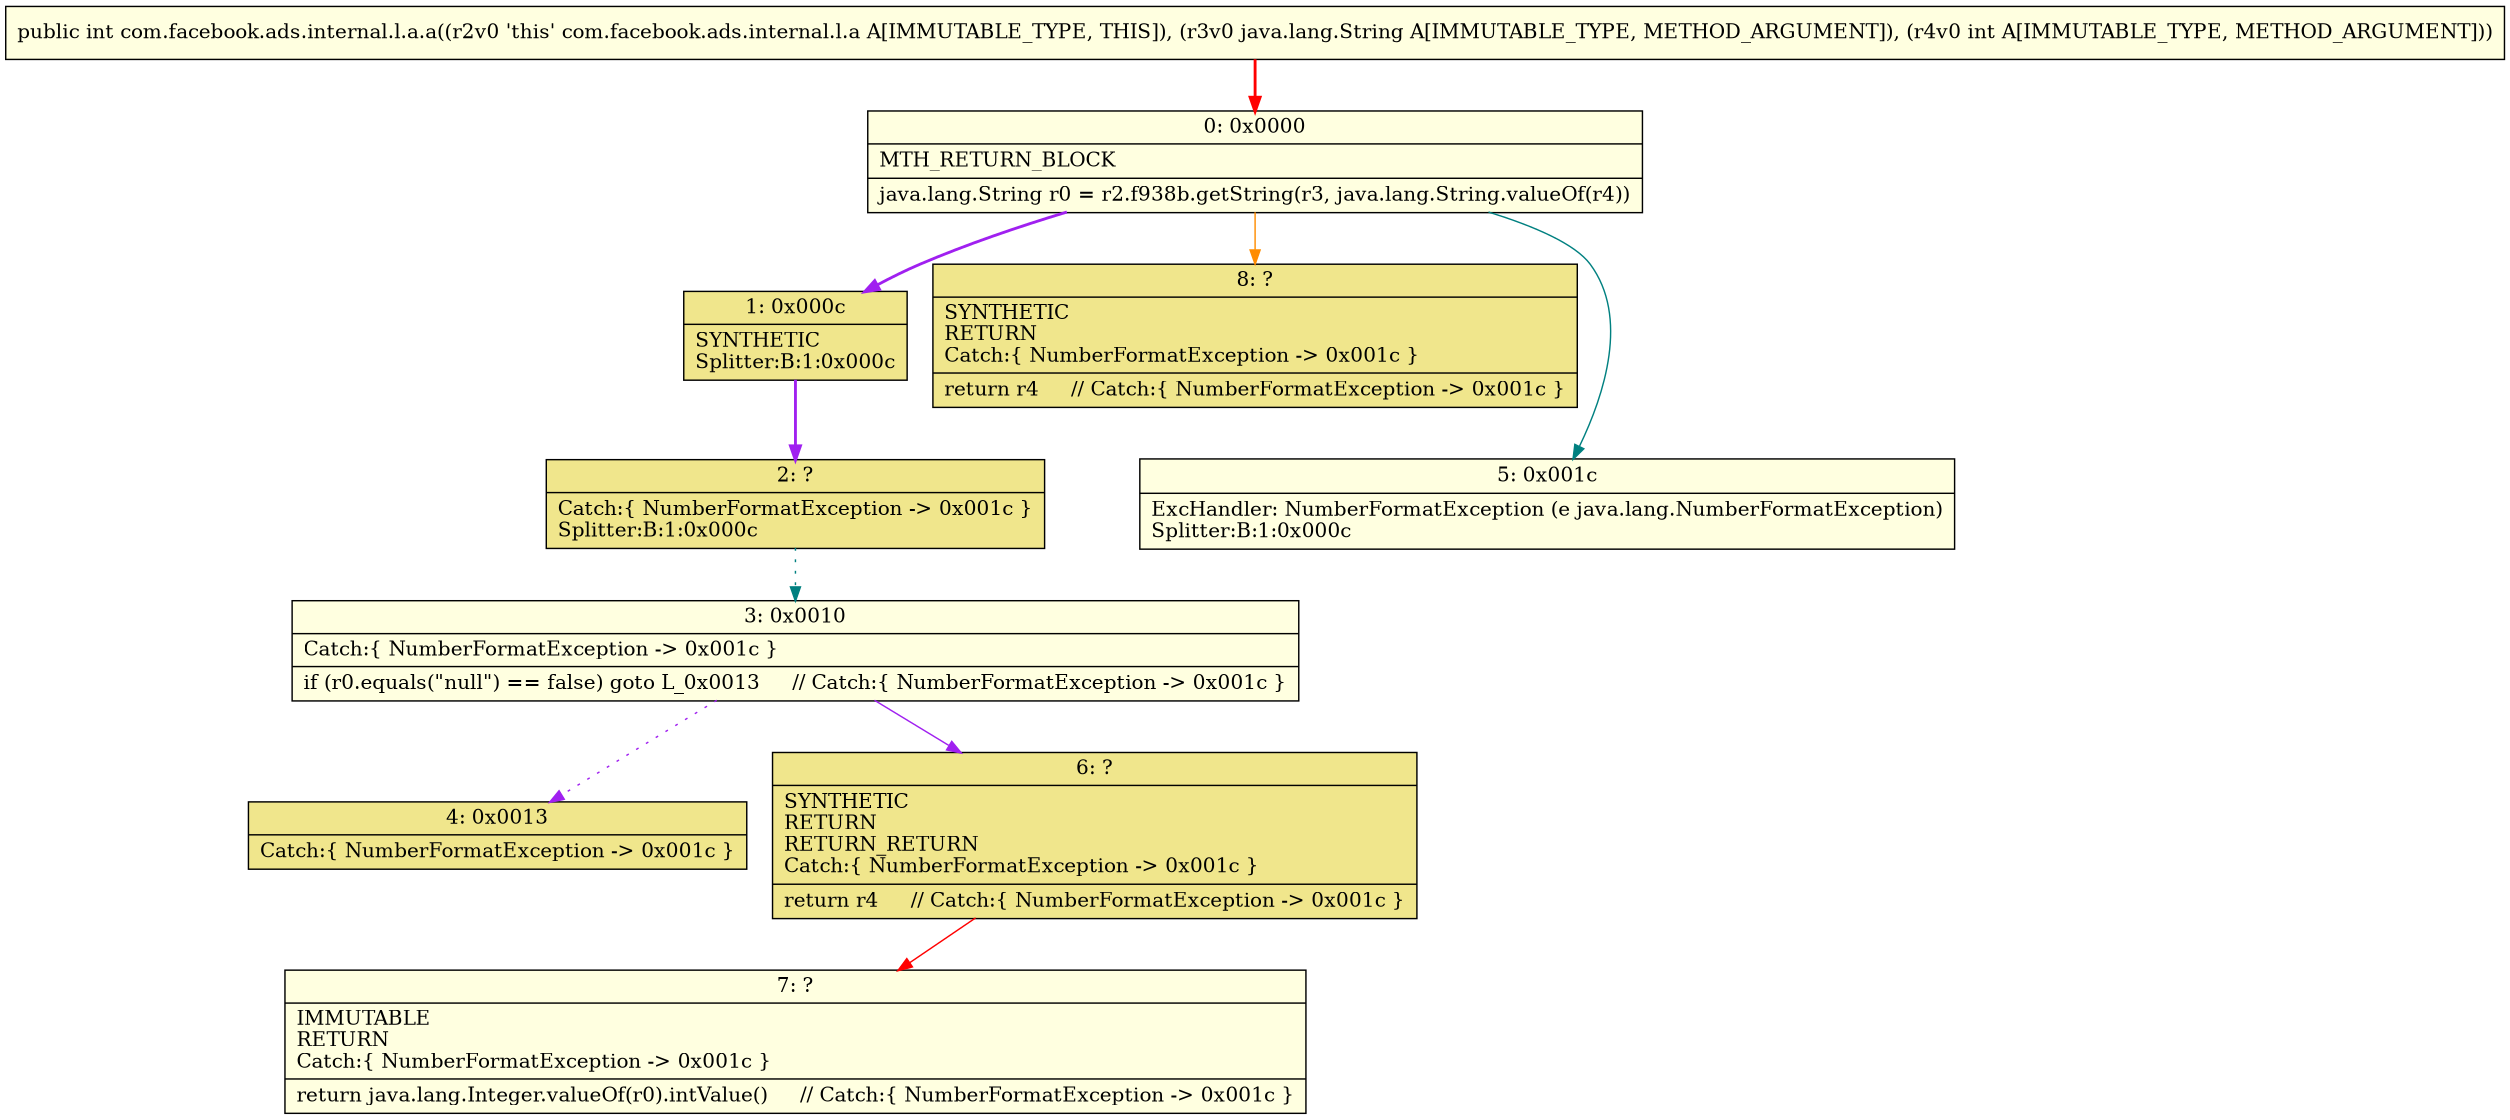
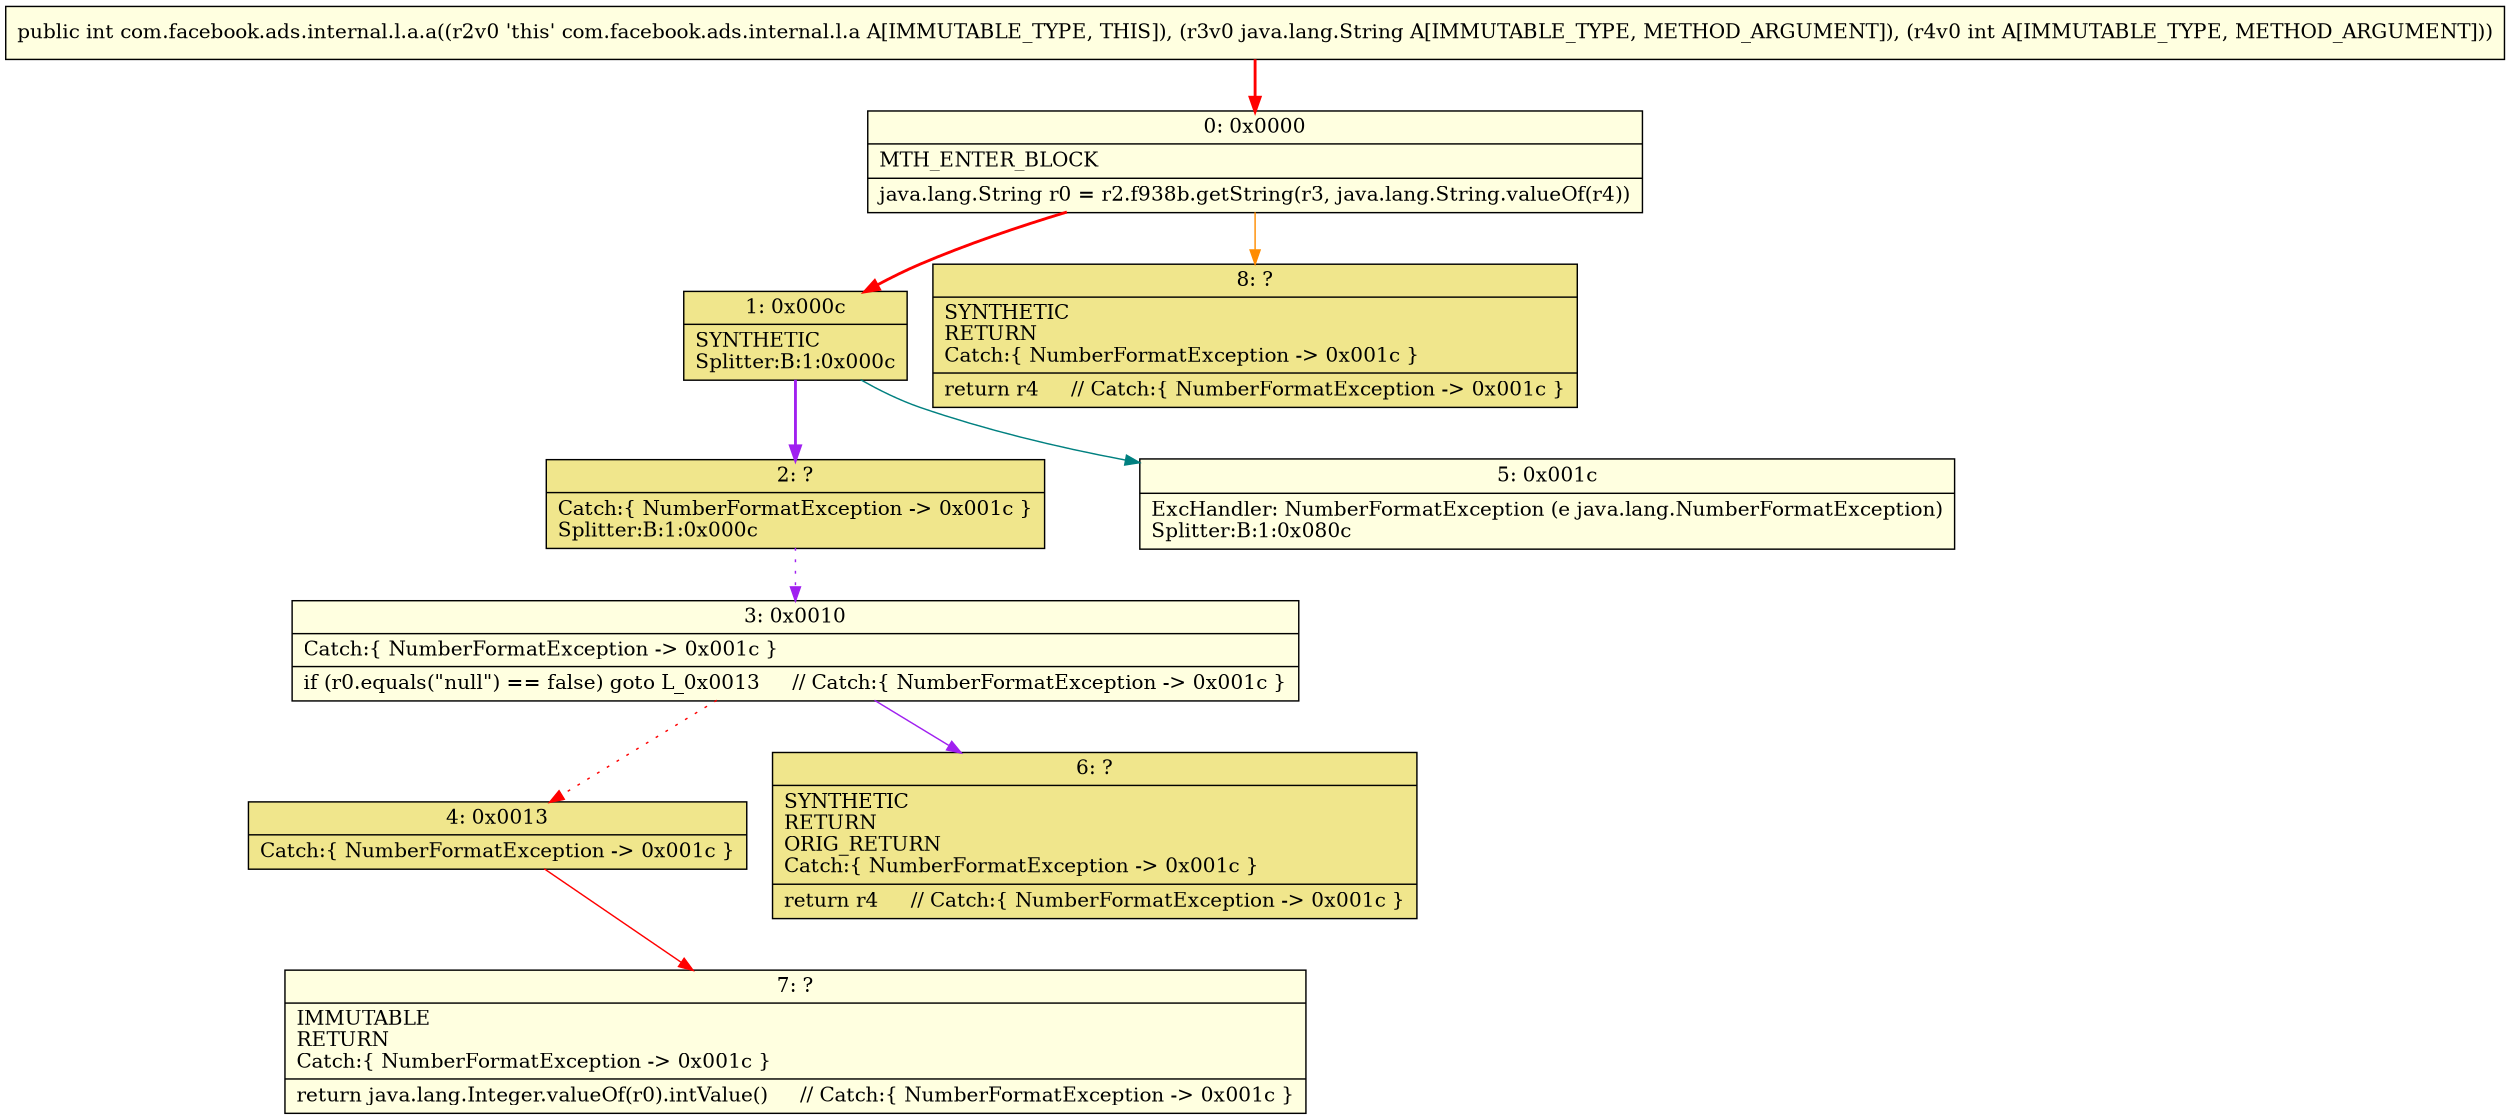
(998, 160) -> (989, 160)
(970, 244) -> (970, 244)
(1606, 298) -> (990, 429)
(1252, 531) -> (1252, 531)
(795, 567) -> (795, 567)
(639, 748) -> (639, 748)
(881, 845) -> (863, 845)
(943, 940) -> (613, 916)
